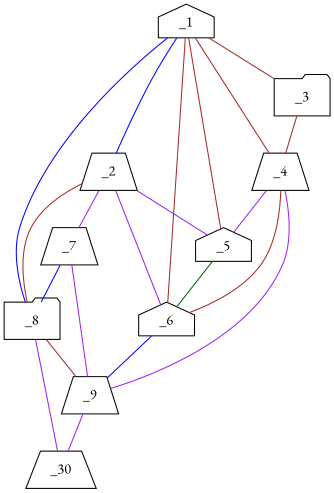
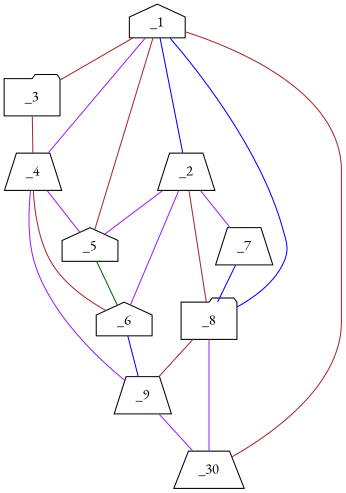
(232, 95) -> (97, 95)
(177, 170) -> (341, 226)
(80, 321) -> none
